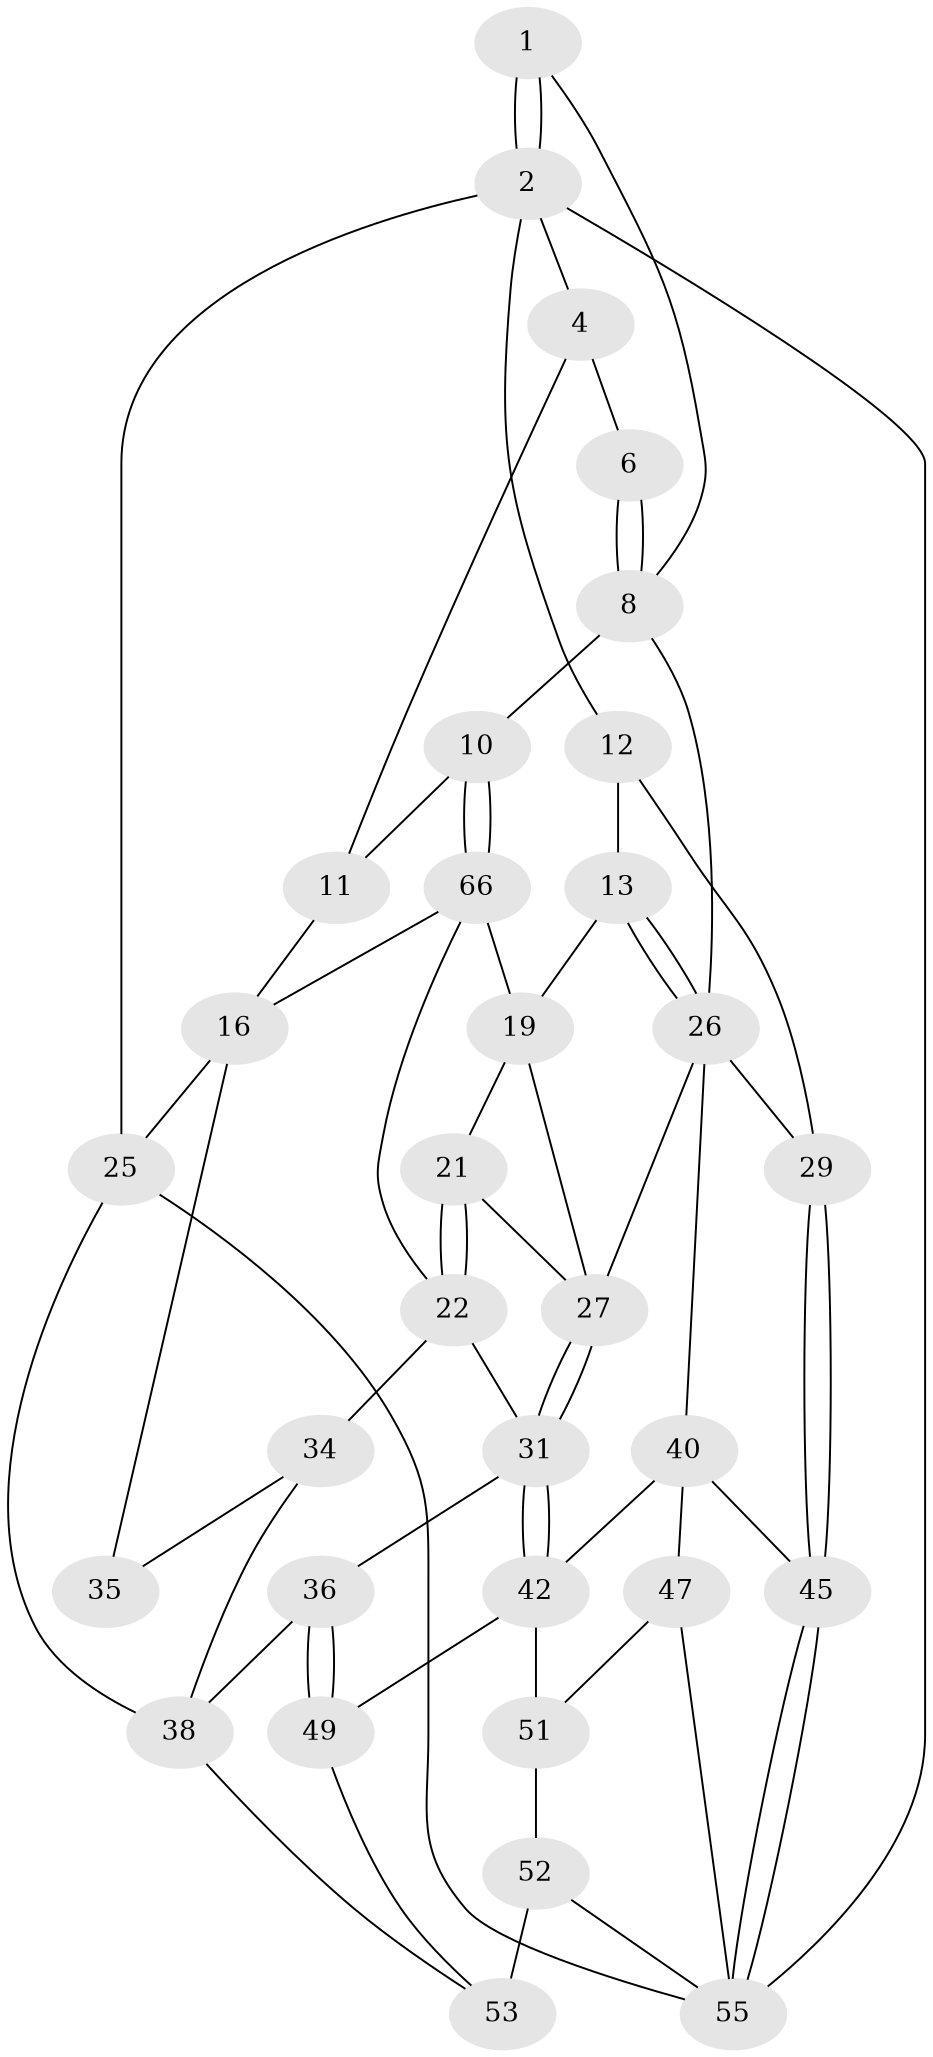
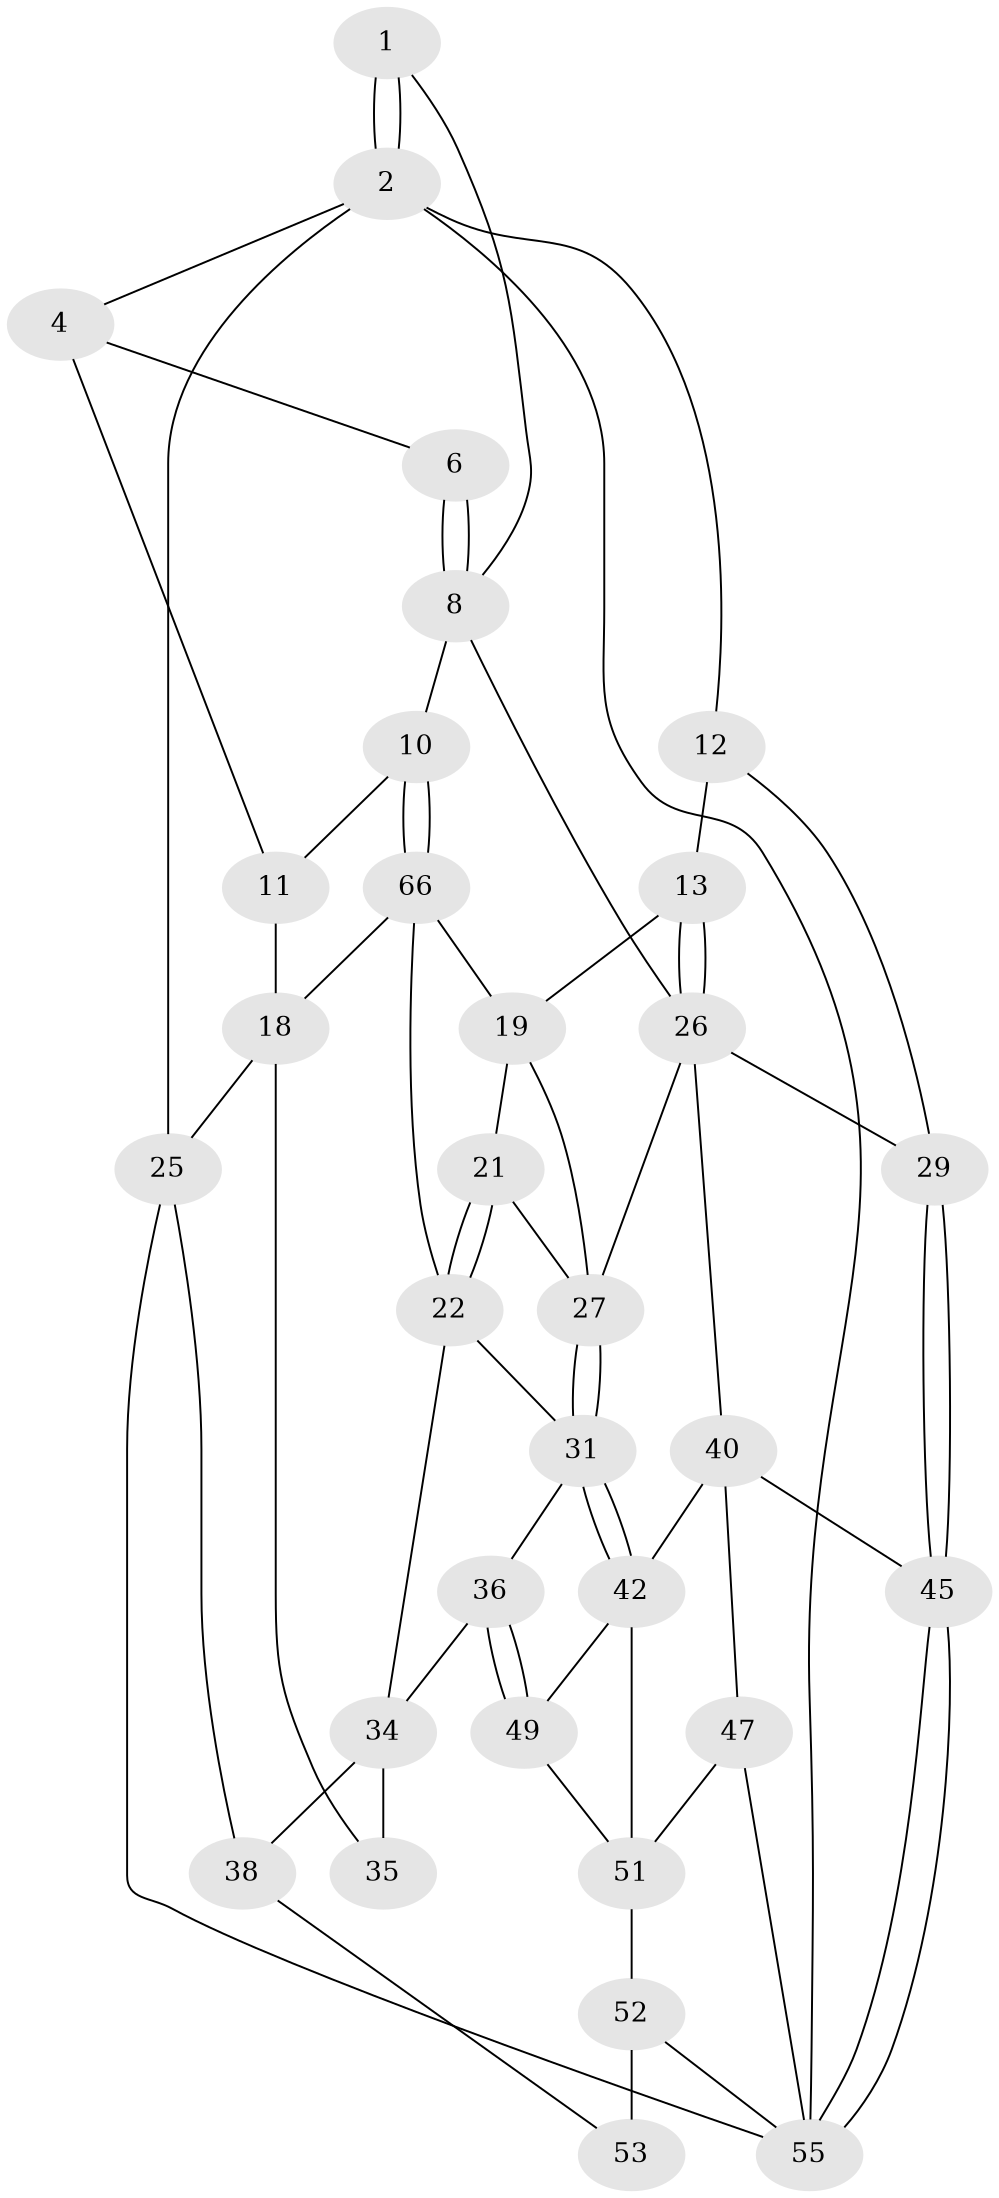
(235, 1029) -> (276, 1029)
(251, 1662) -> (437, 1662)
(387, 1886) -> (578, 1803)
